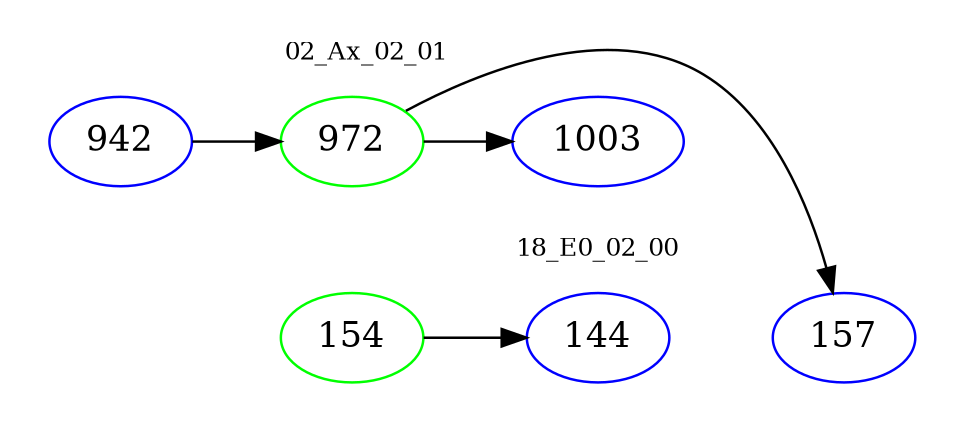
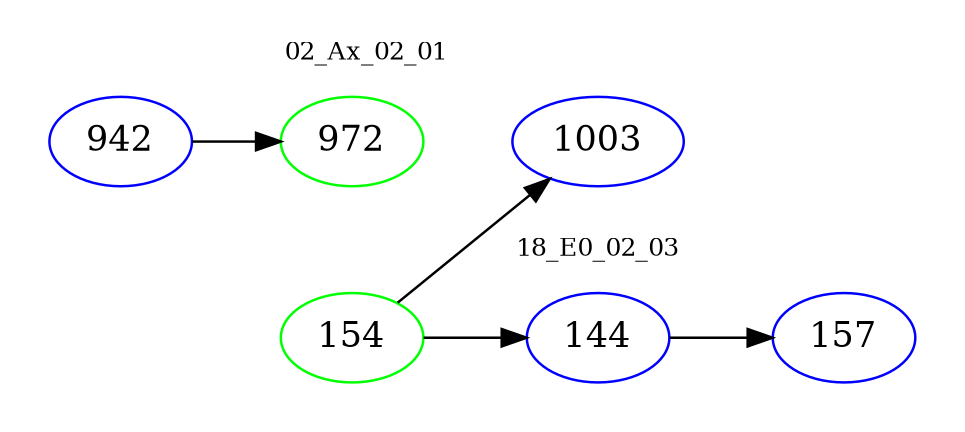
(668, 59) -> (708, 338)
(455, 142) -> (464, 249)
(598, 250) -> (598, 250)
